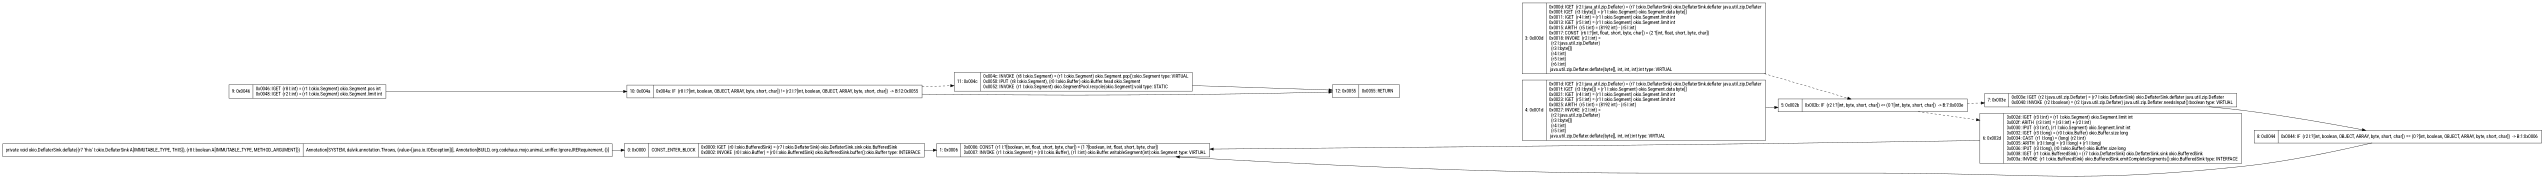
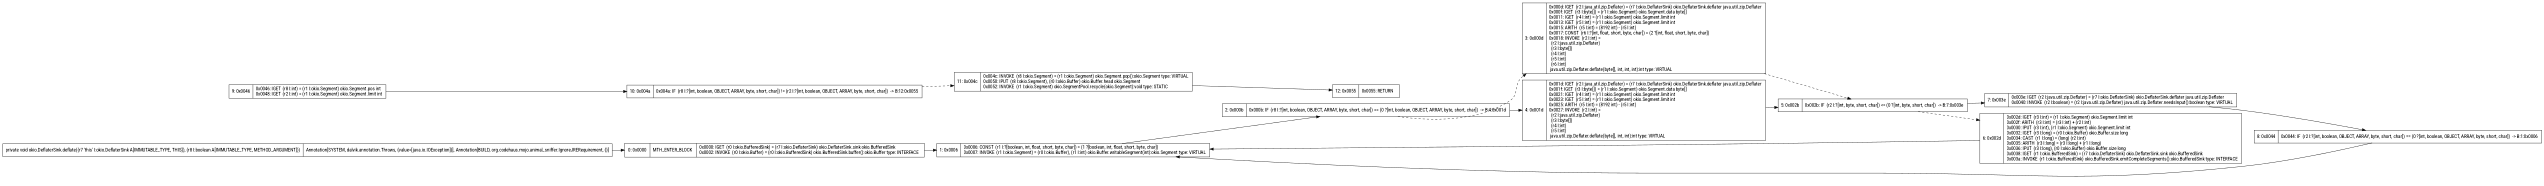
(1126, 95) -> none
(1974, 103) -> (1974, 103)
none -> (1366, 110)
(673, 150) -> (673, 150)
